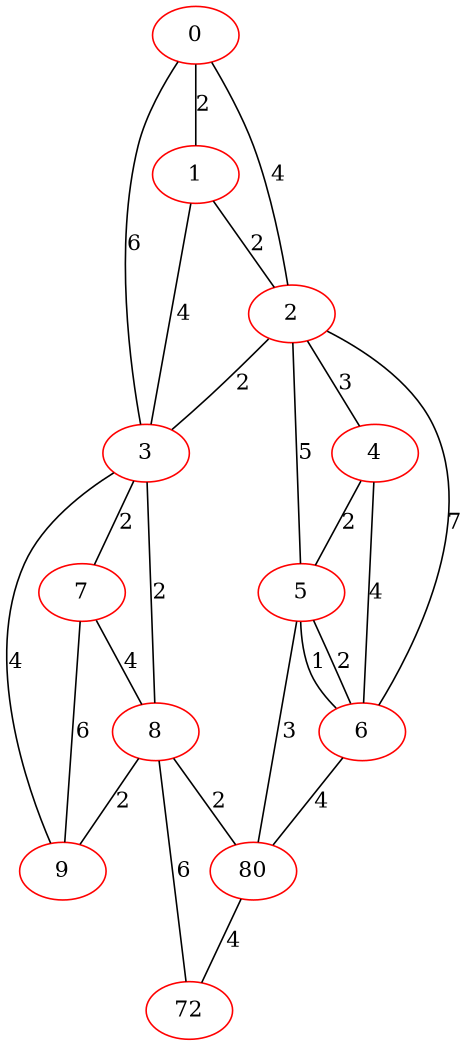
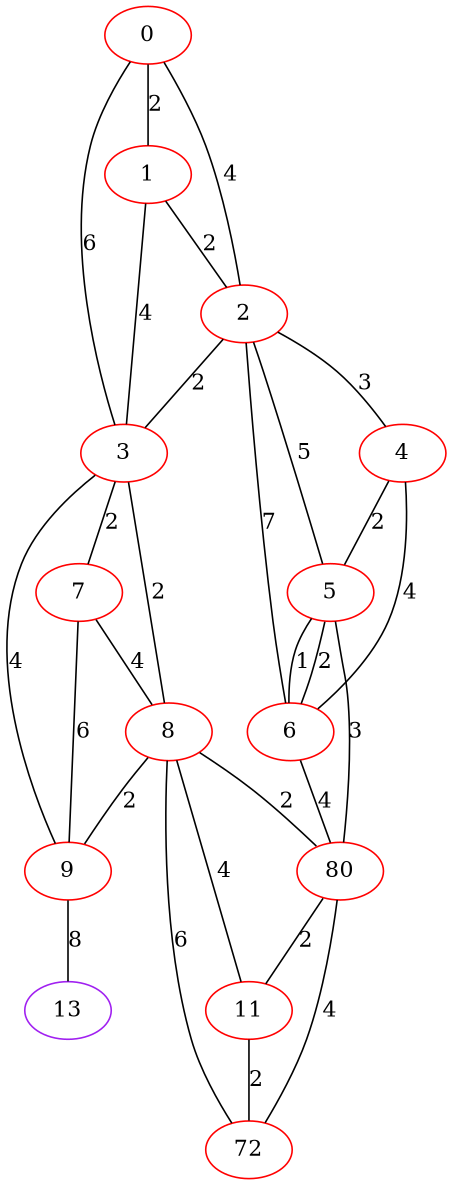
none -> (68, 1010)
none -> (249, 1010)
